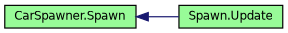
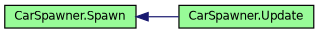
(231, 17) -> (246, 17)
